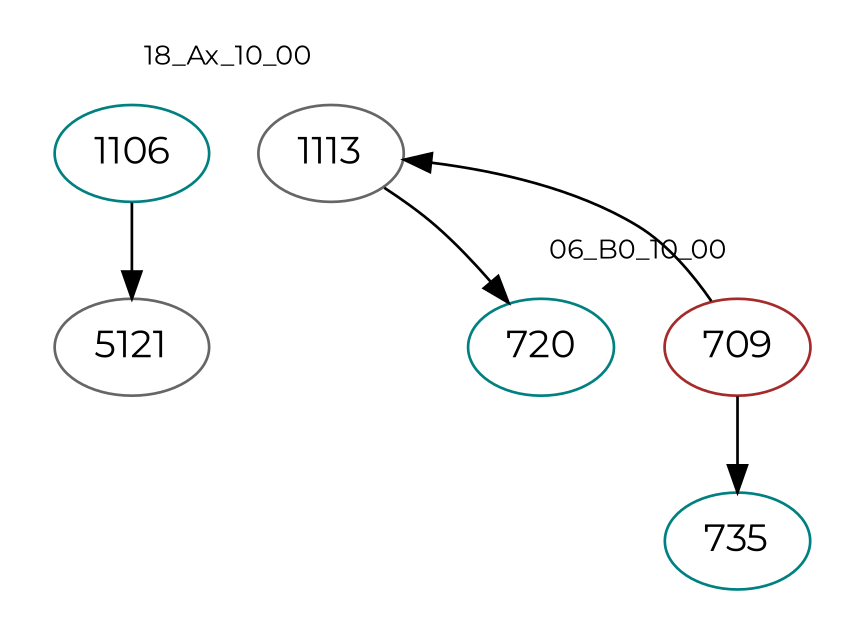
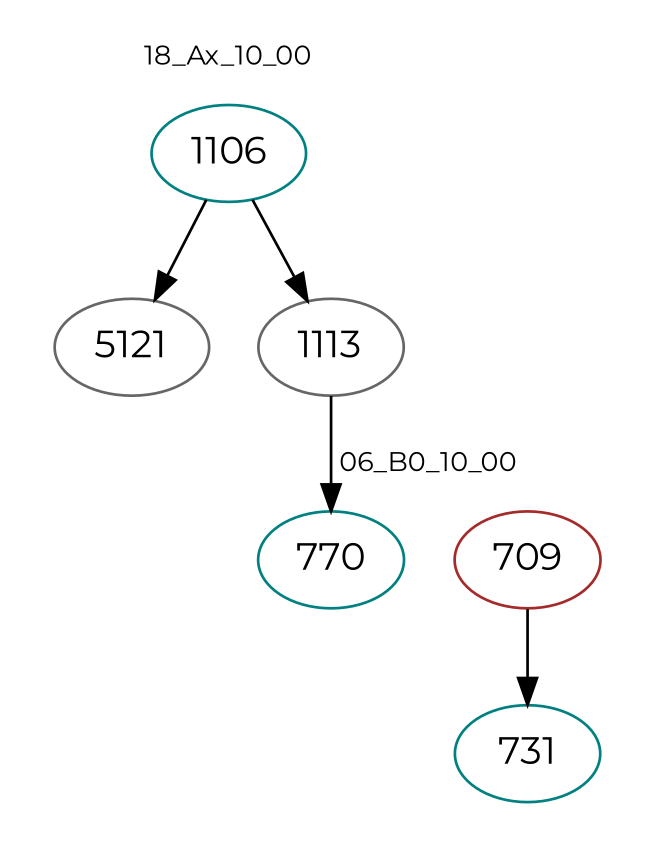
(588, 201) -> (273, 238)
(541, 347) -> (331, 560)
(738, 541) -> (528, 754)
